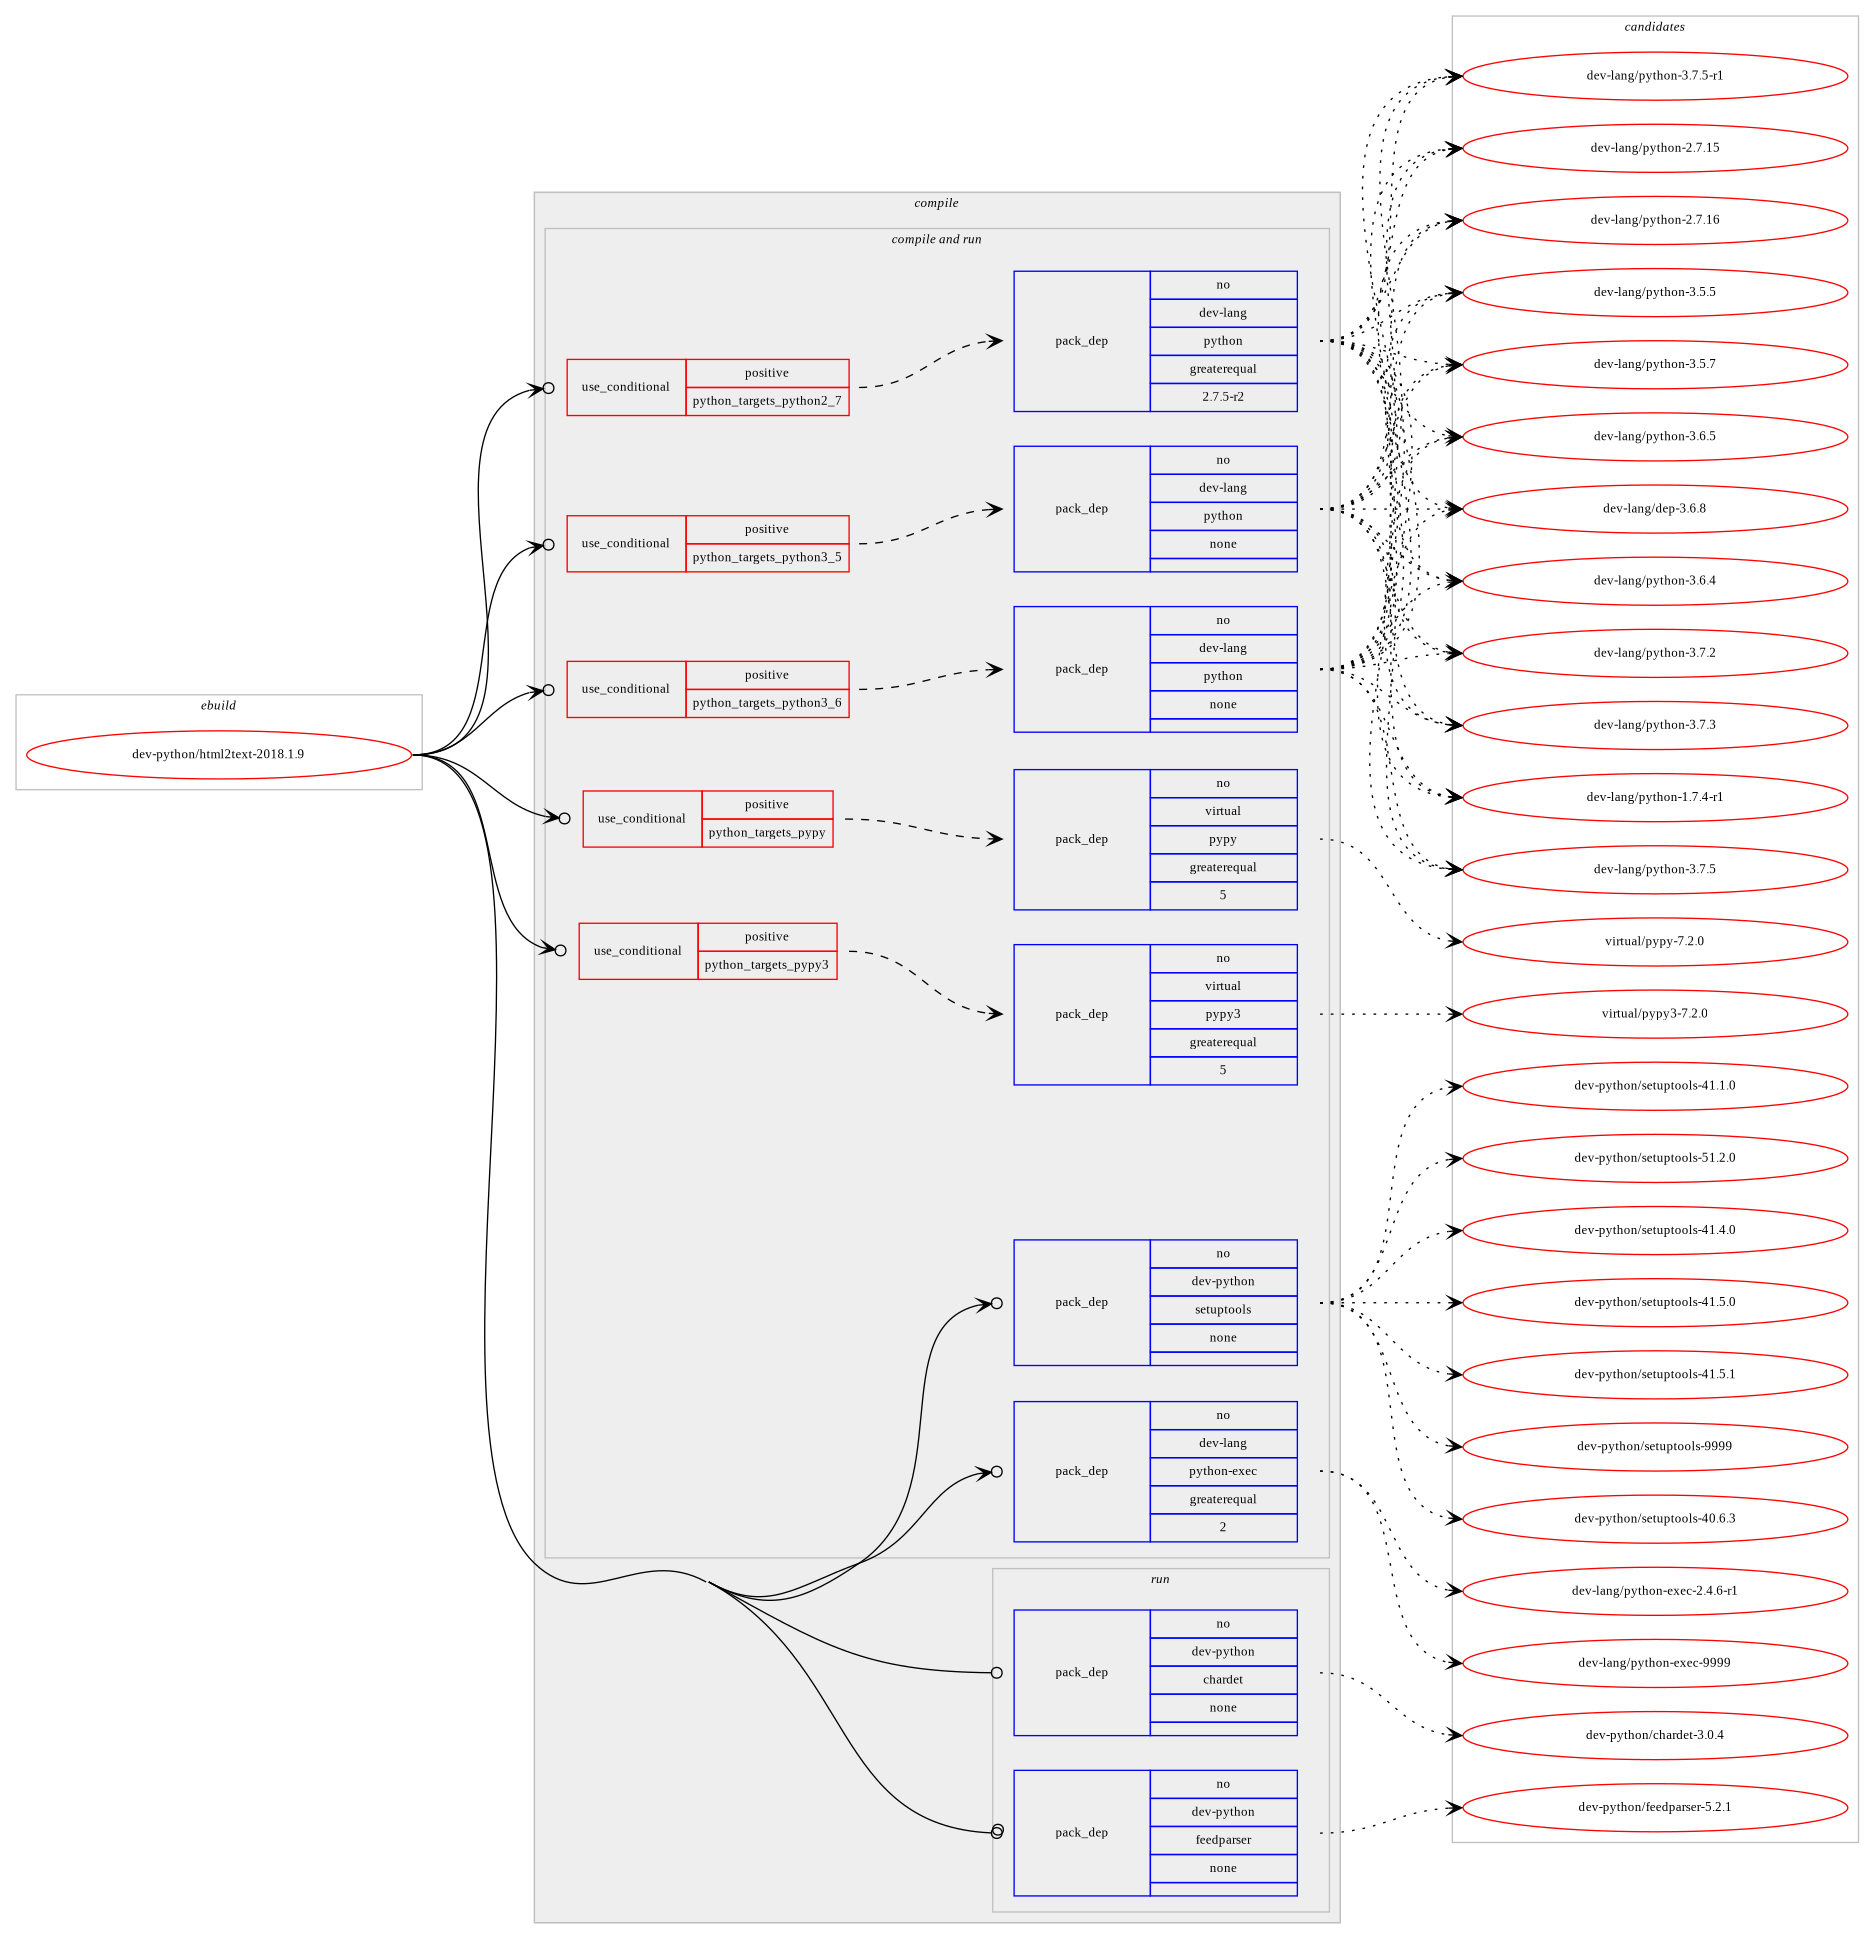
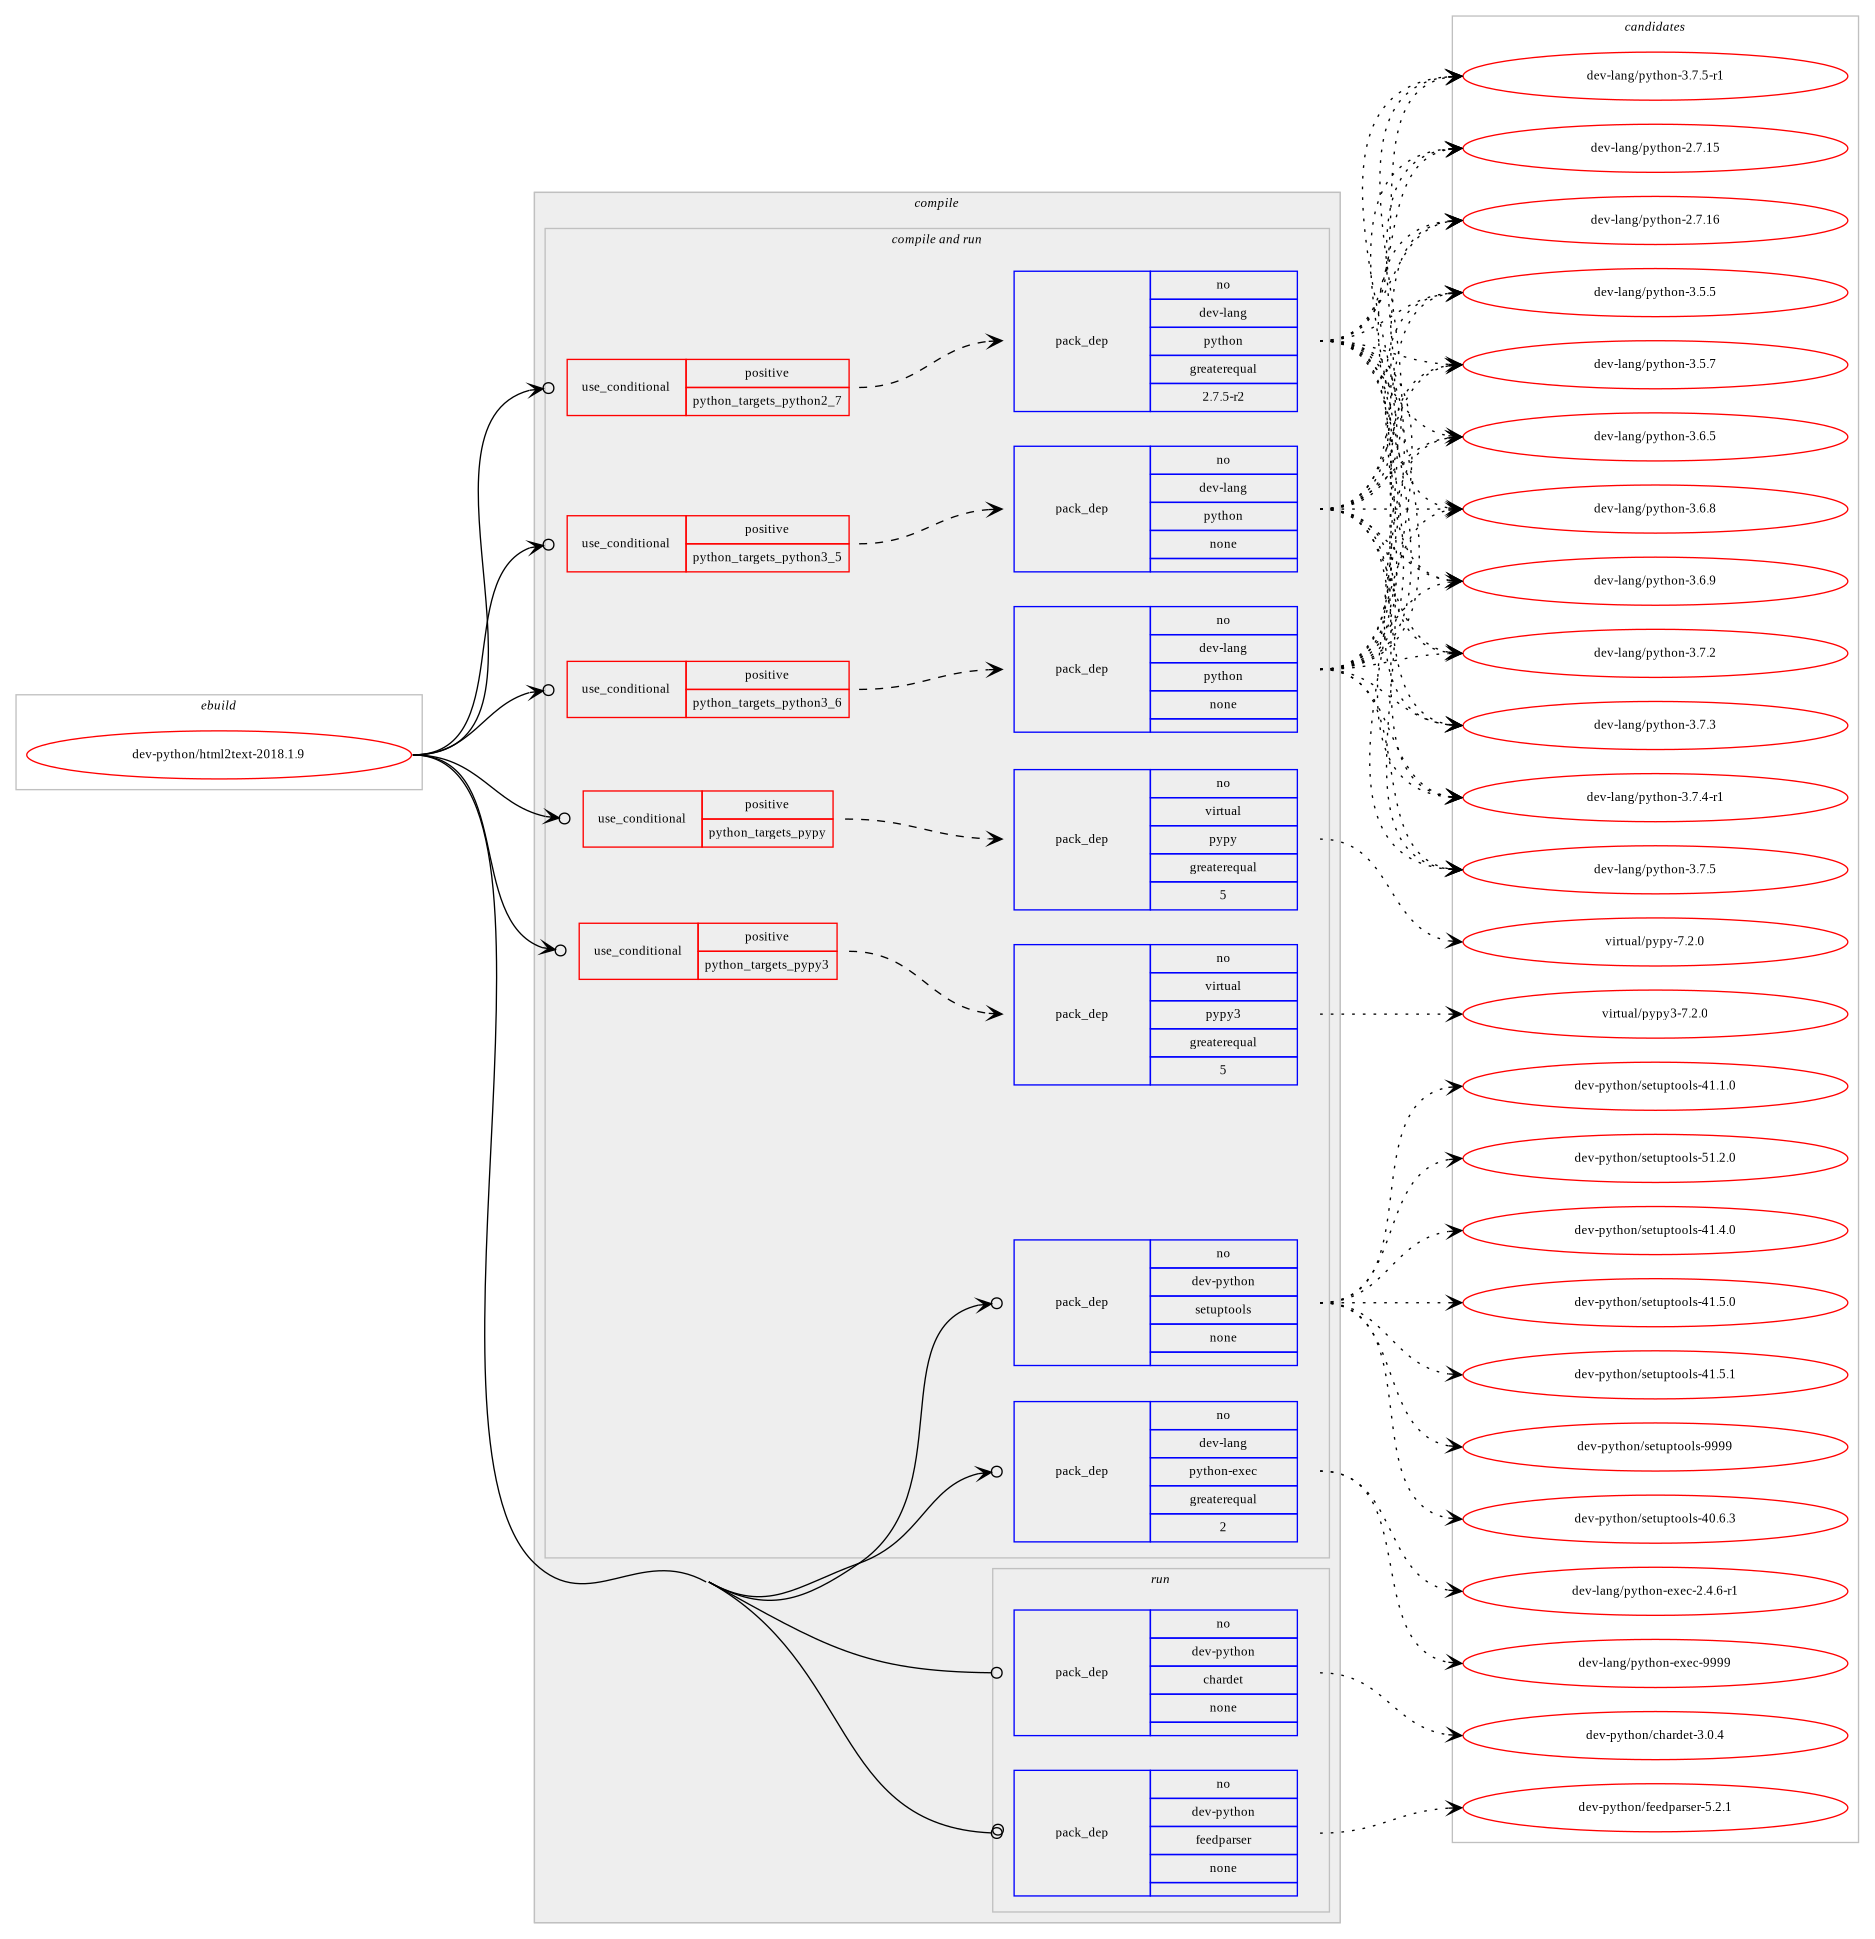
(1655, 509) -> (1655, 509)
(1655, 581) -> (1655, 581)
(1655, 798) -> (1655, 798)
